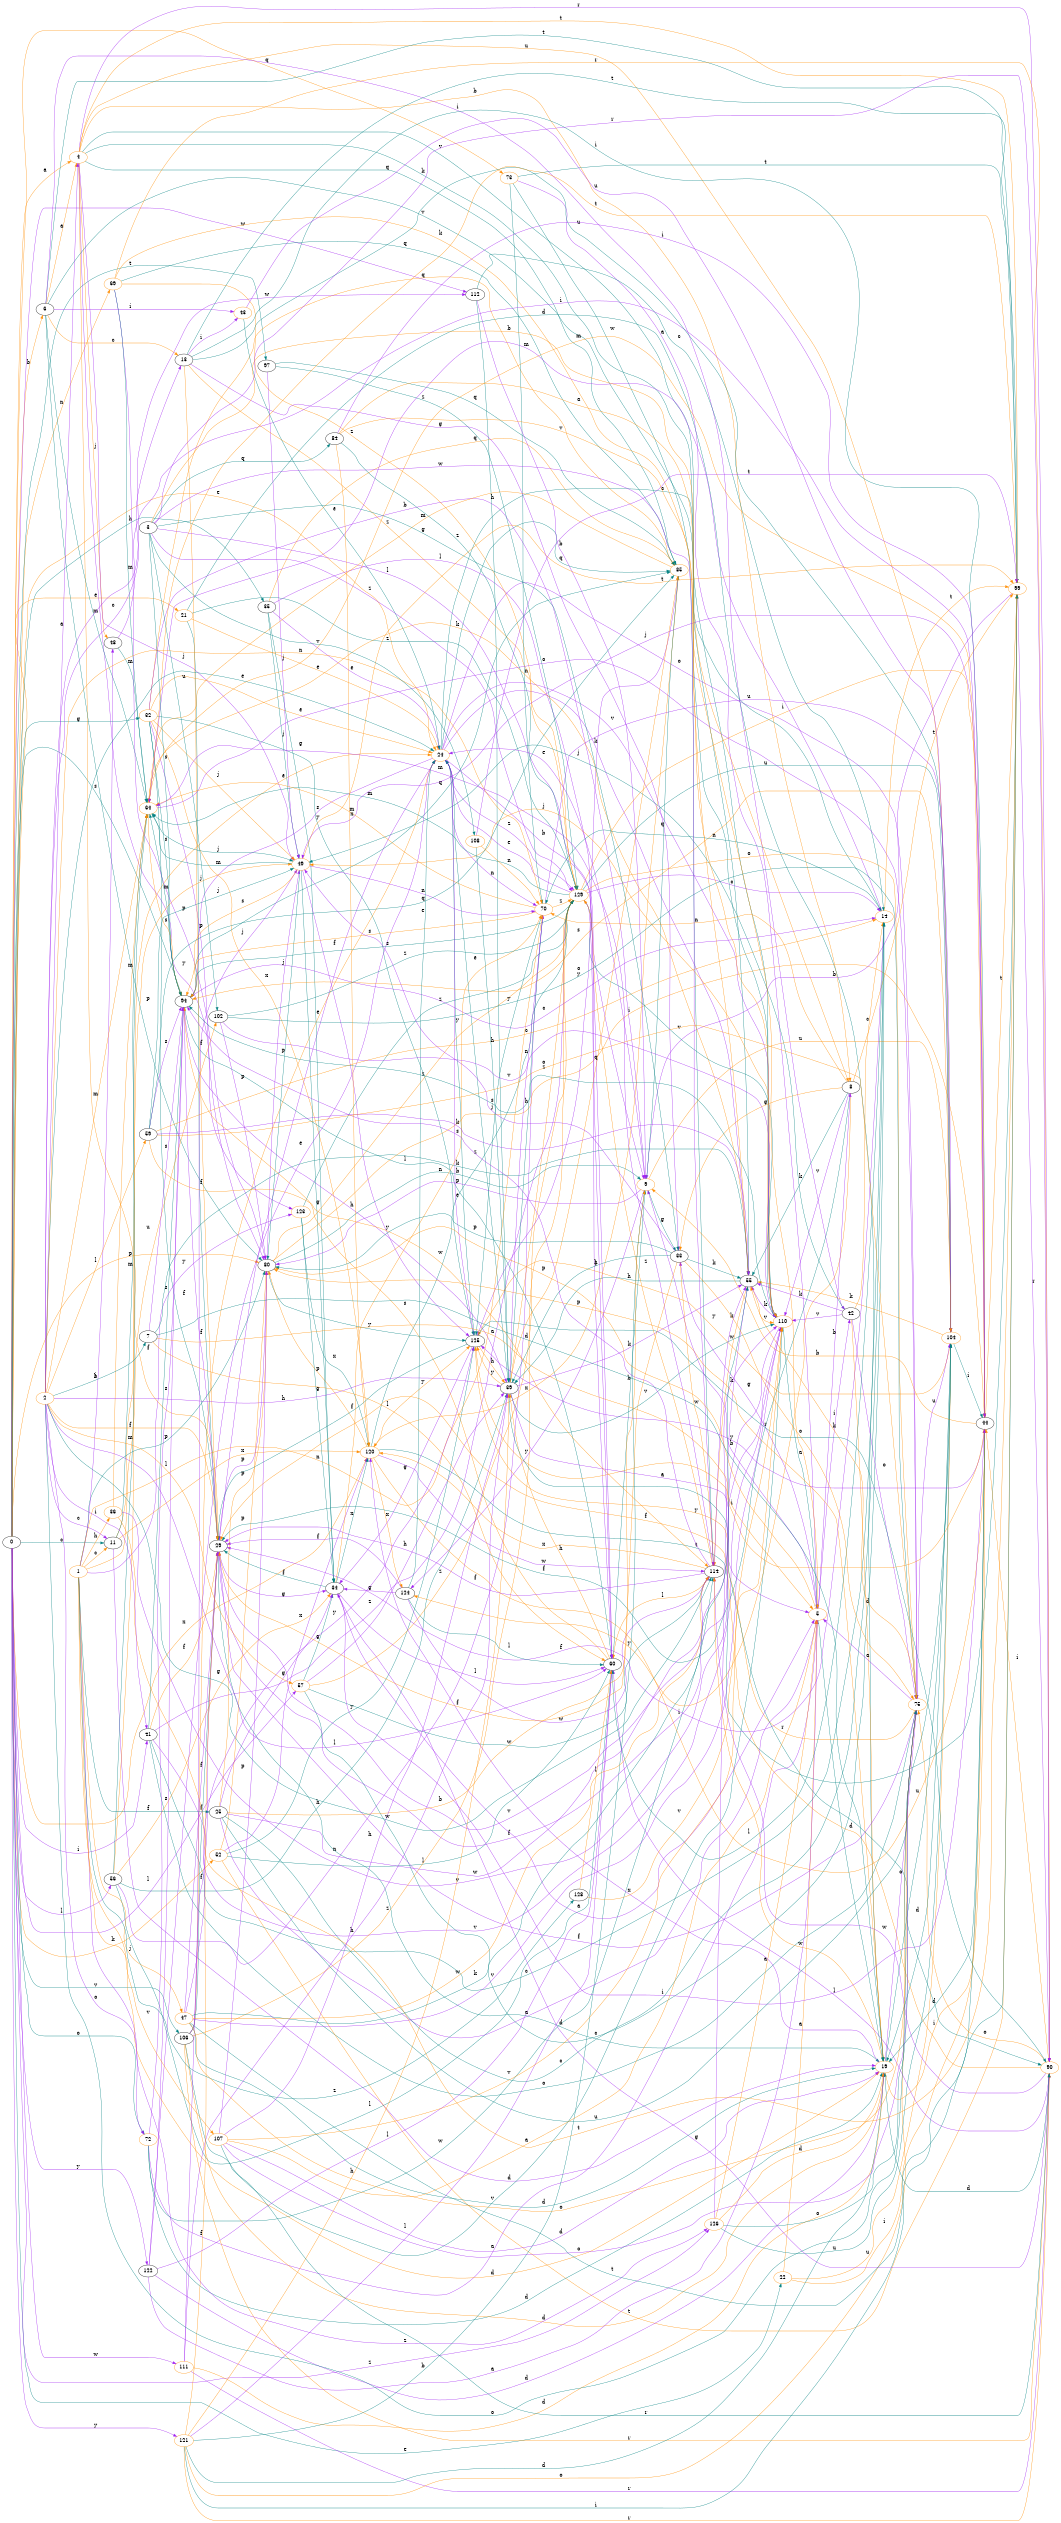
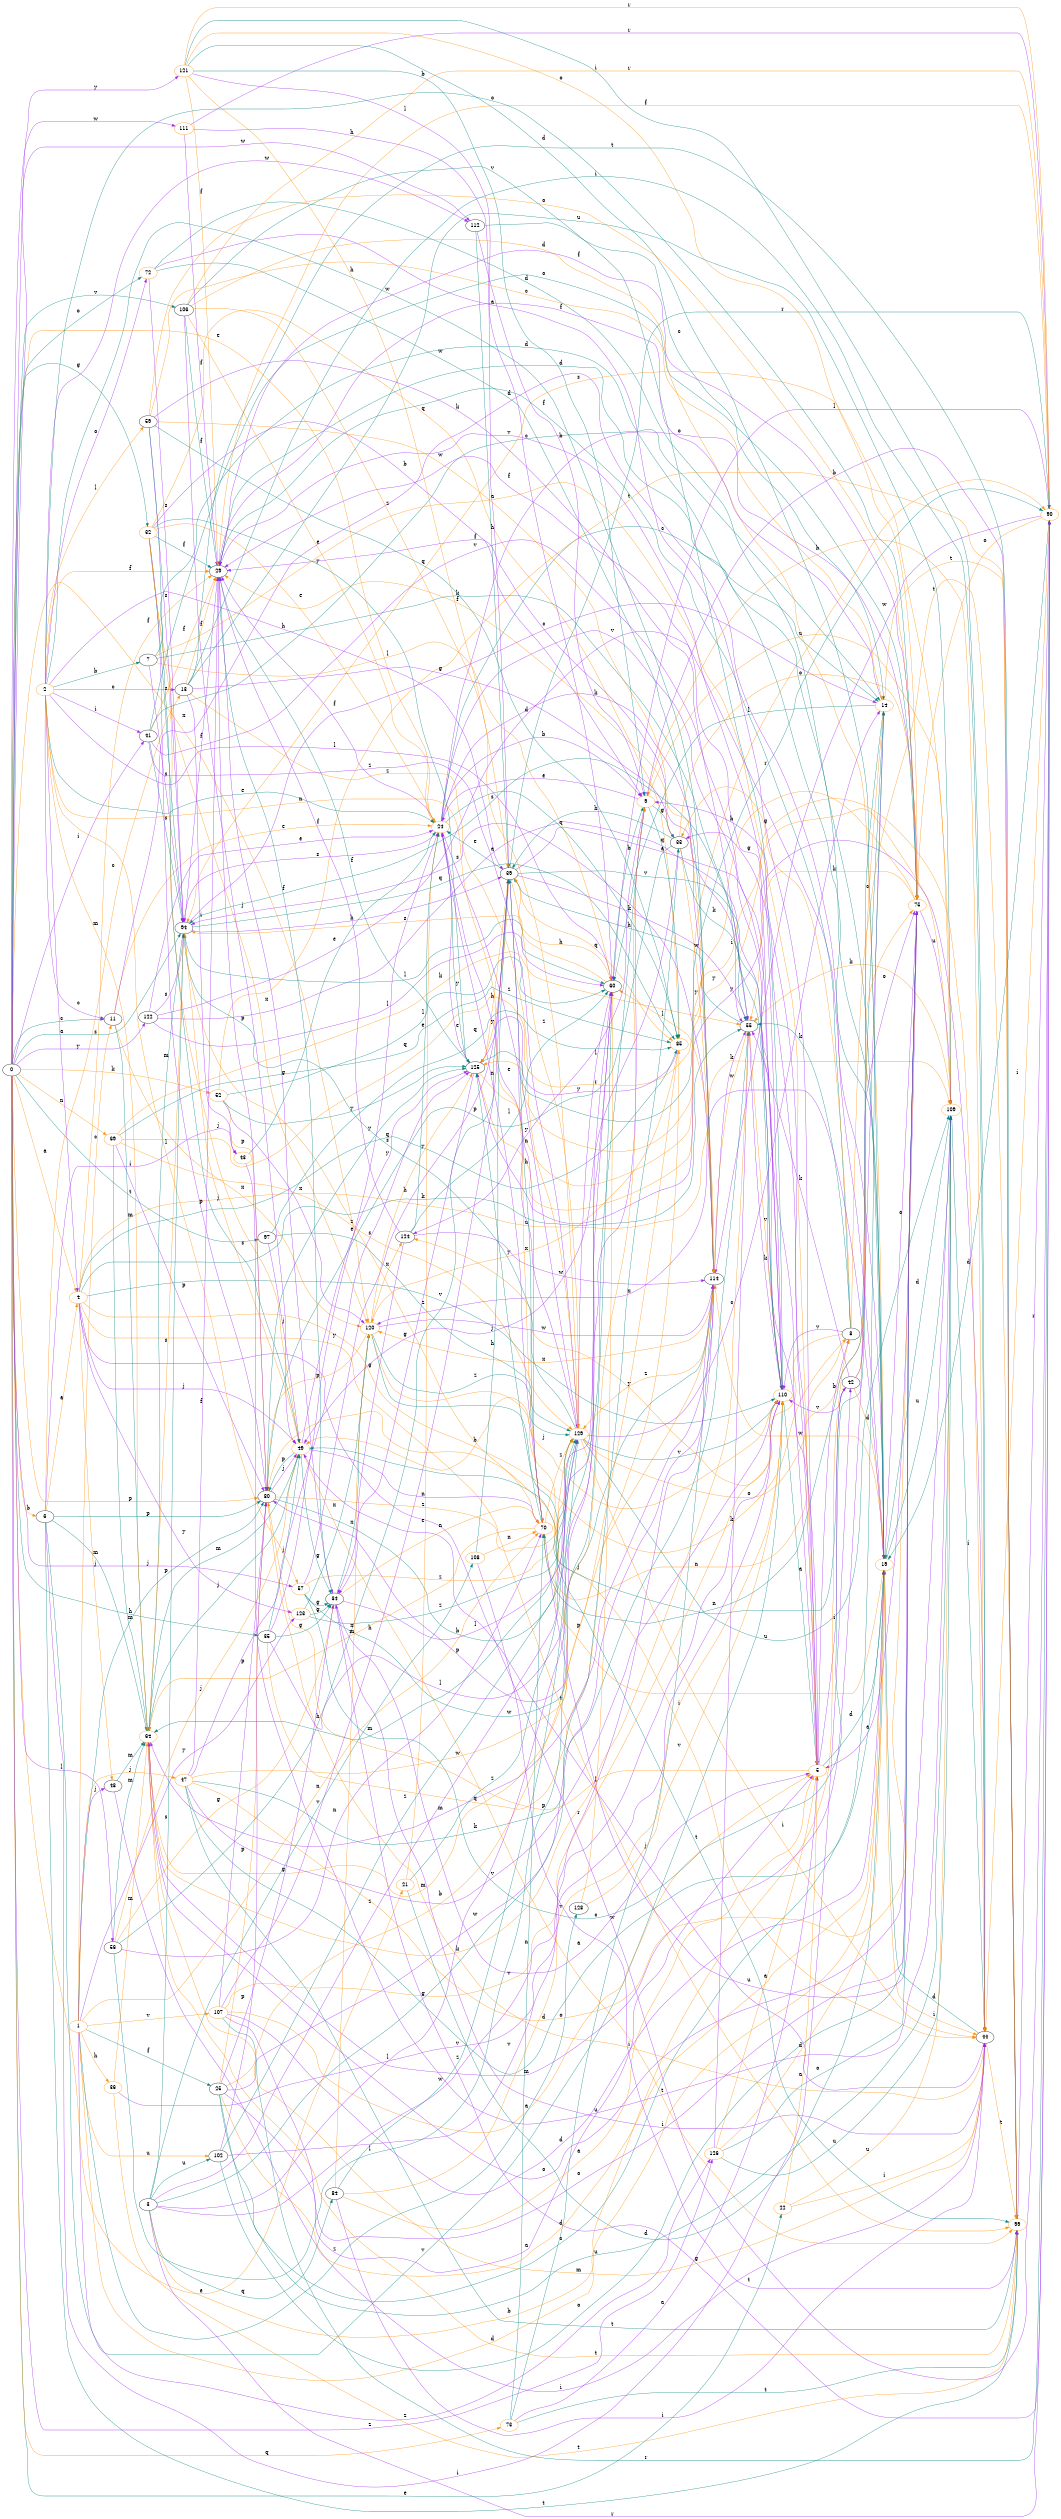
(201, 1239) -> none
(951, 1338) -> (951, 1110)
(148, 1880) -> (148, 1564)
(607, 2375) -> (651, 2092)
